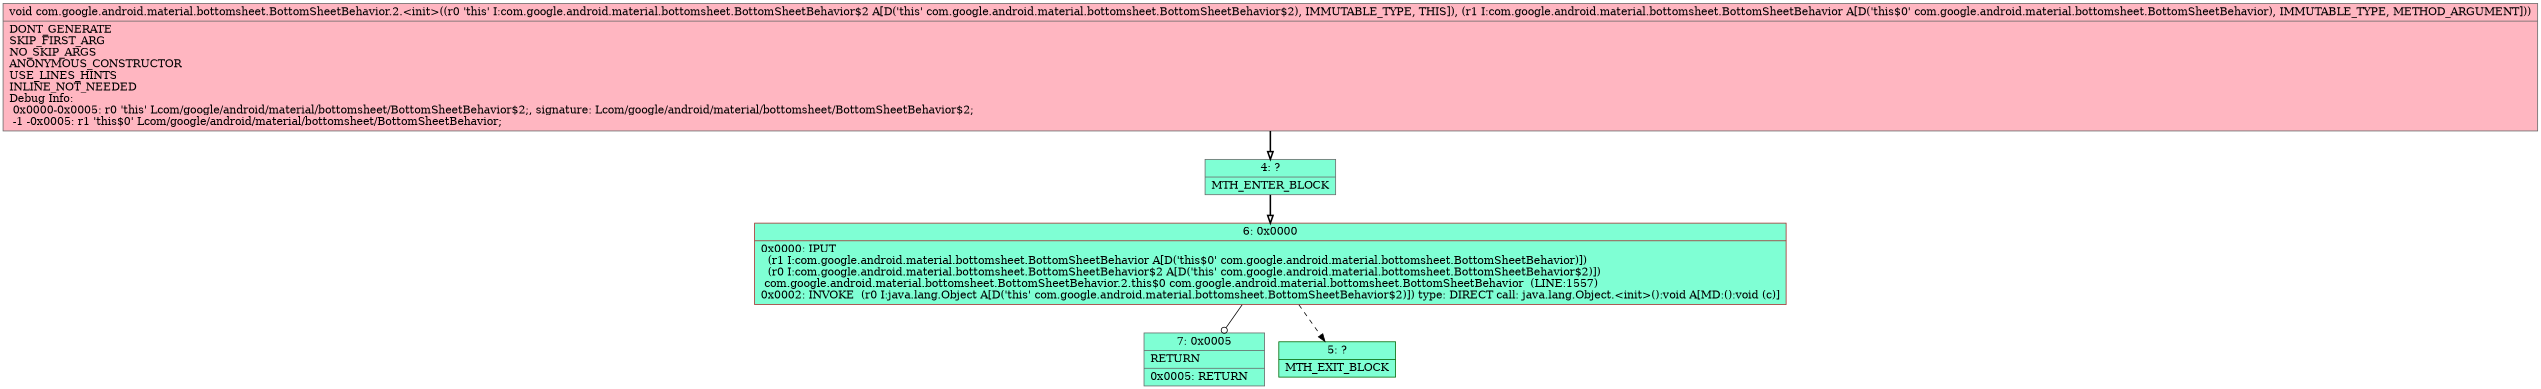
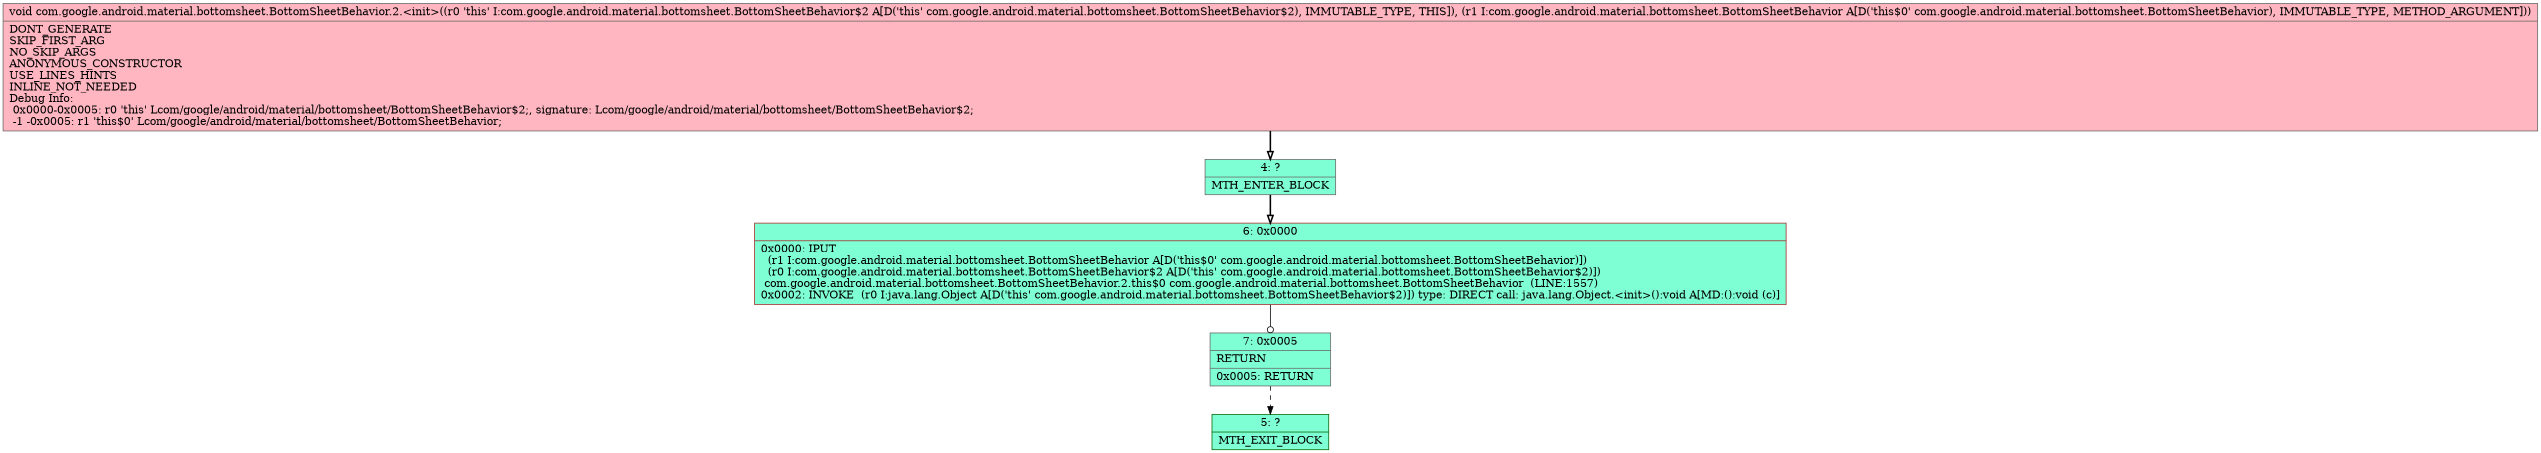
(1310, 320) -> (1270, 396)
